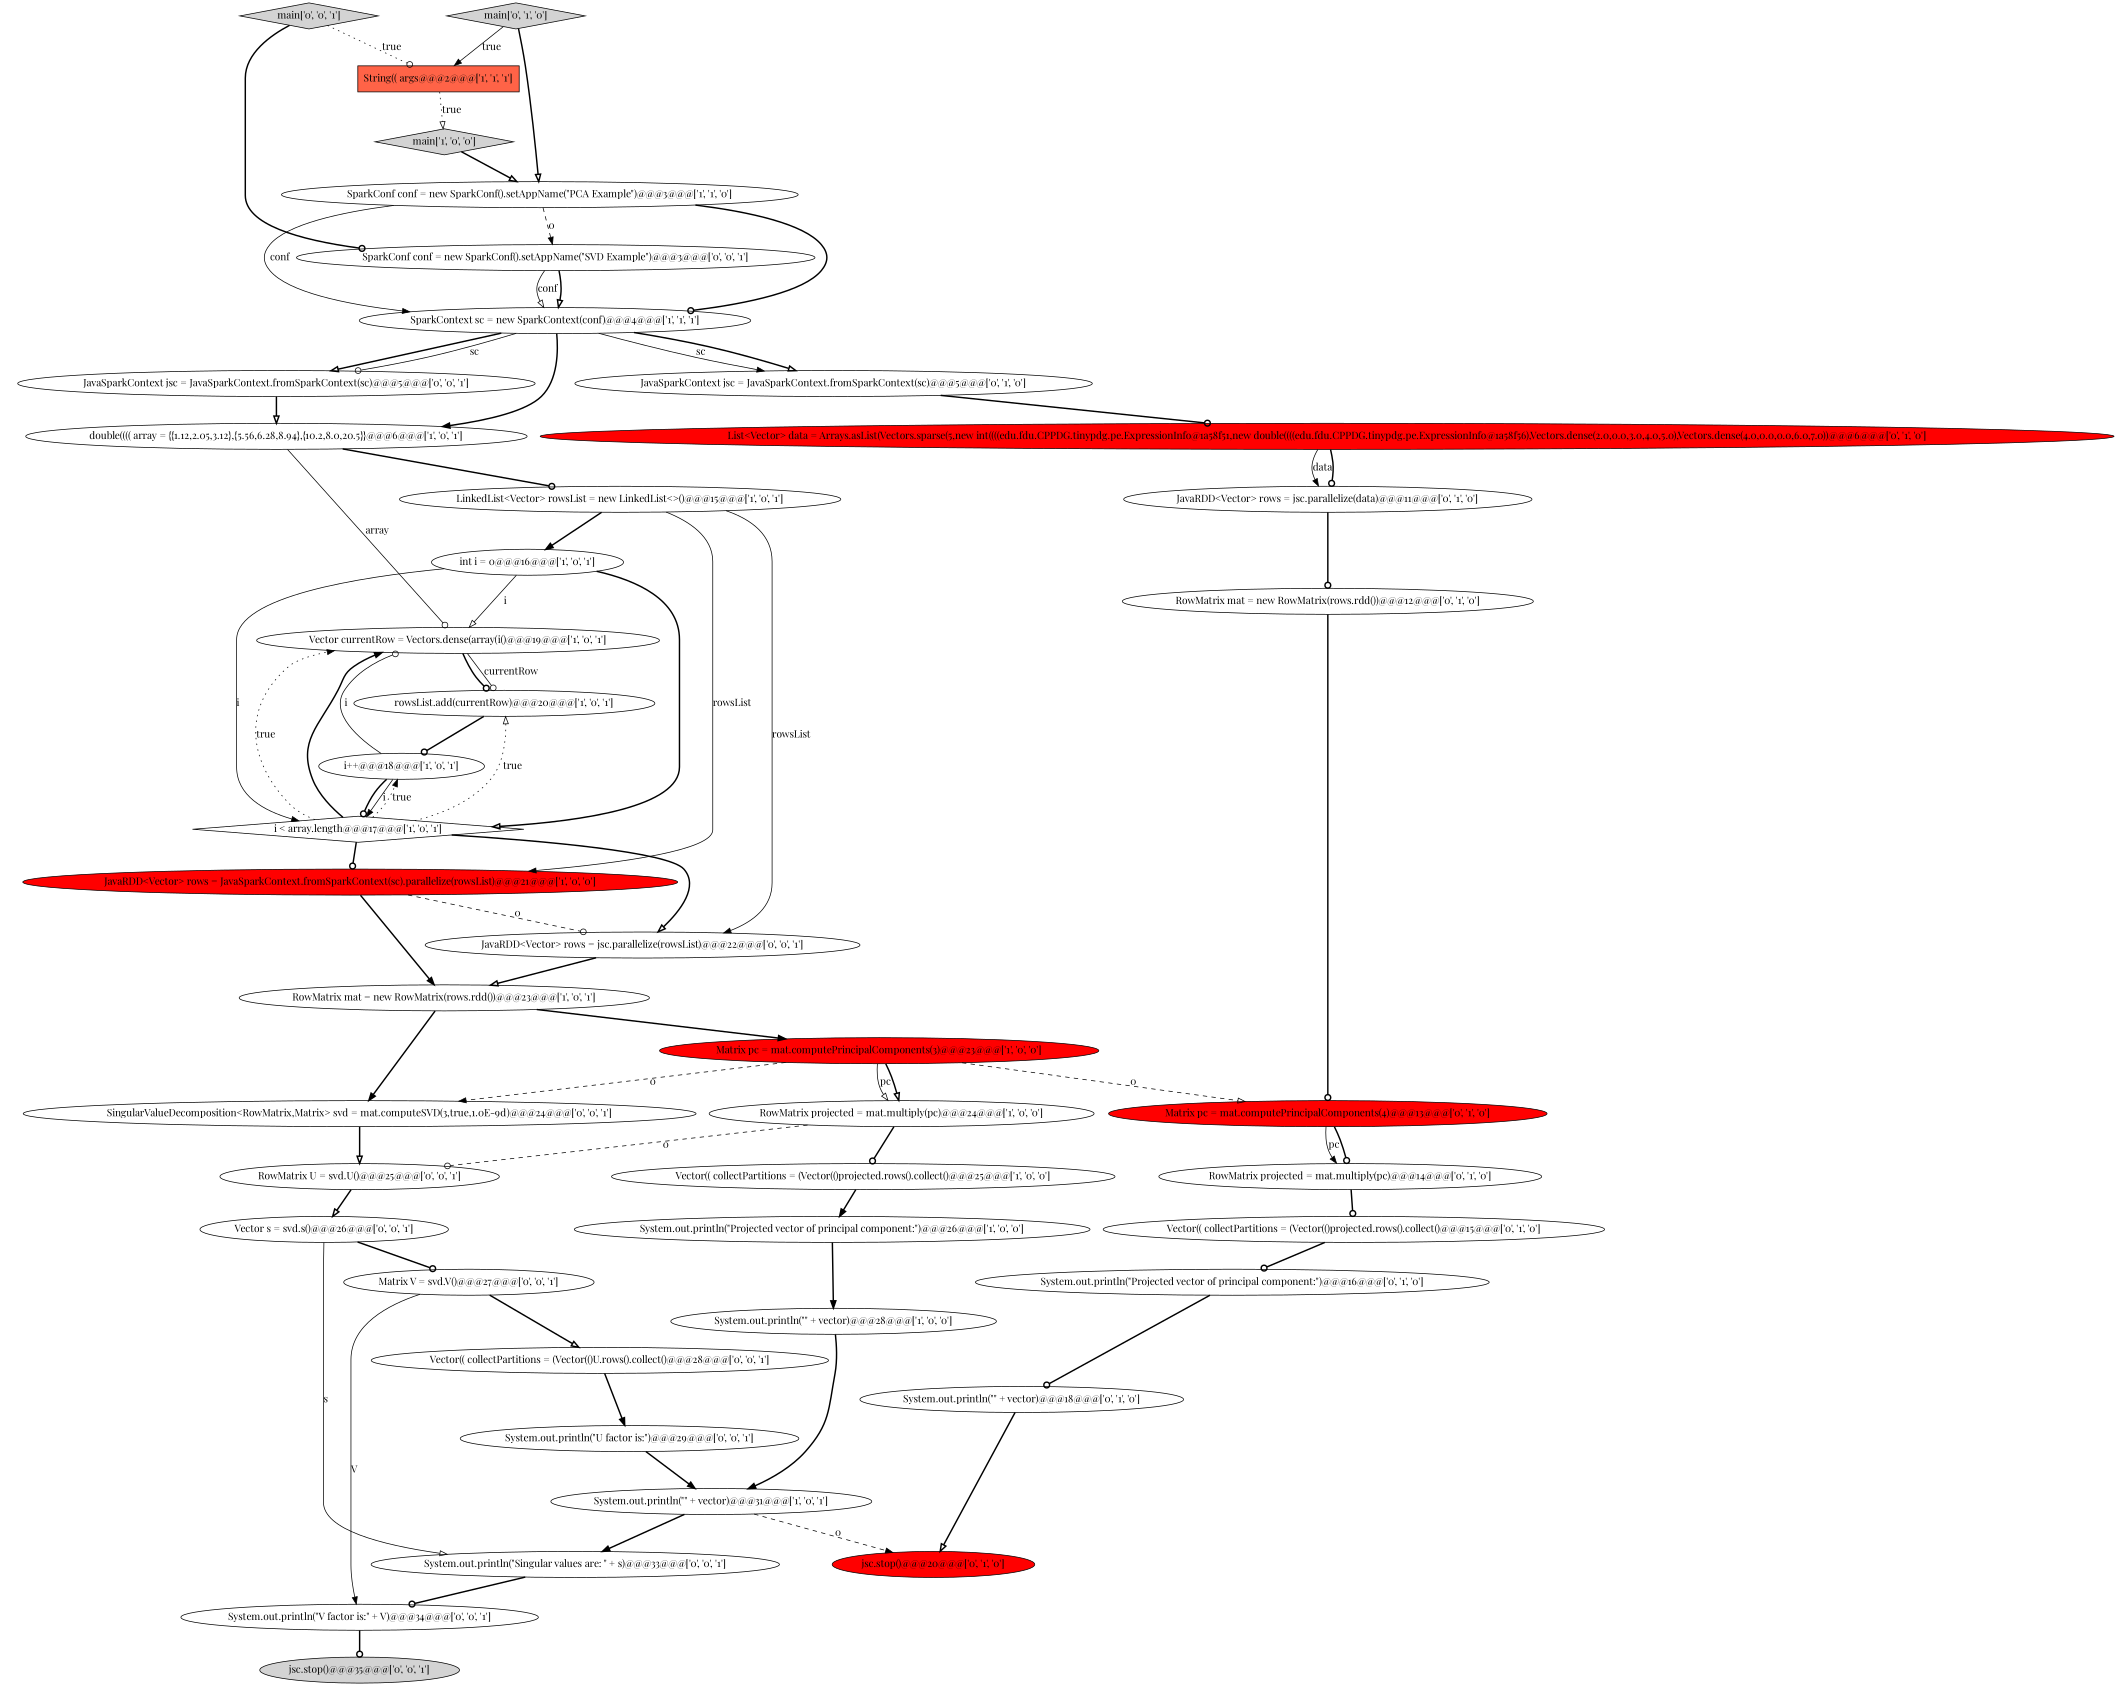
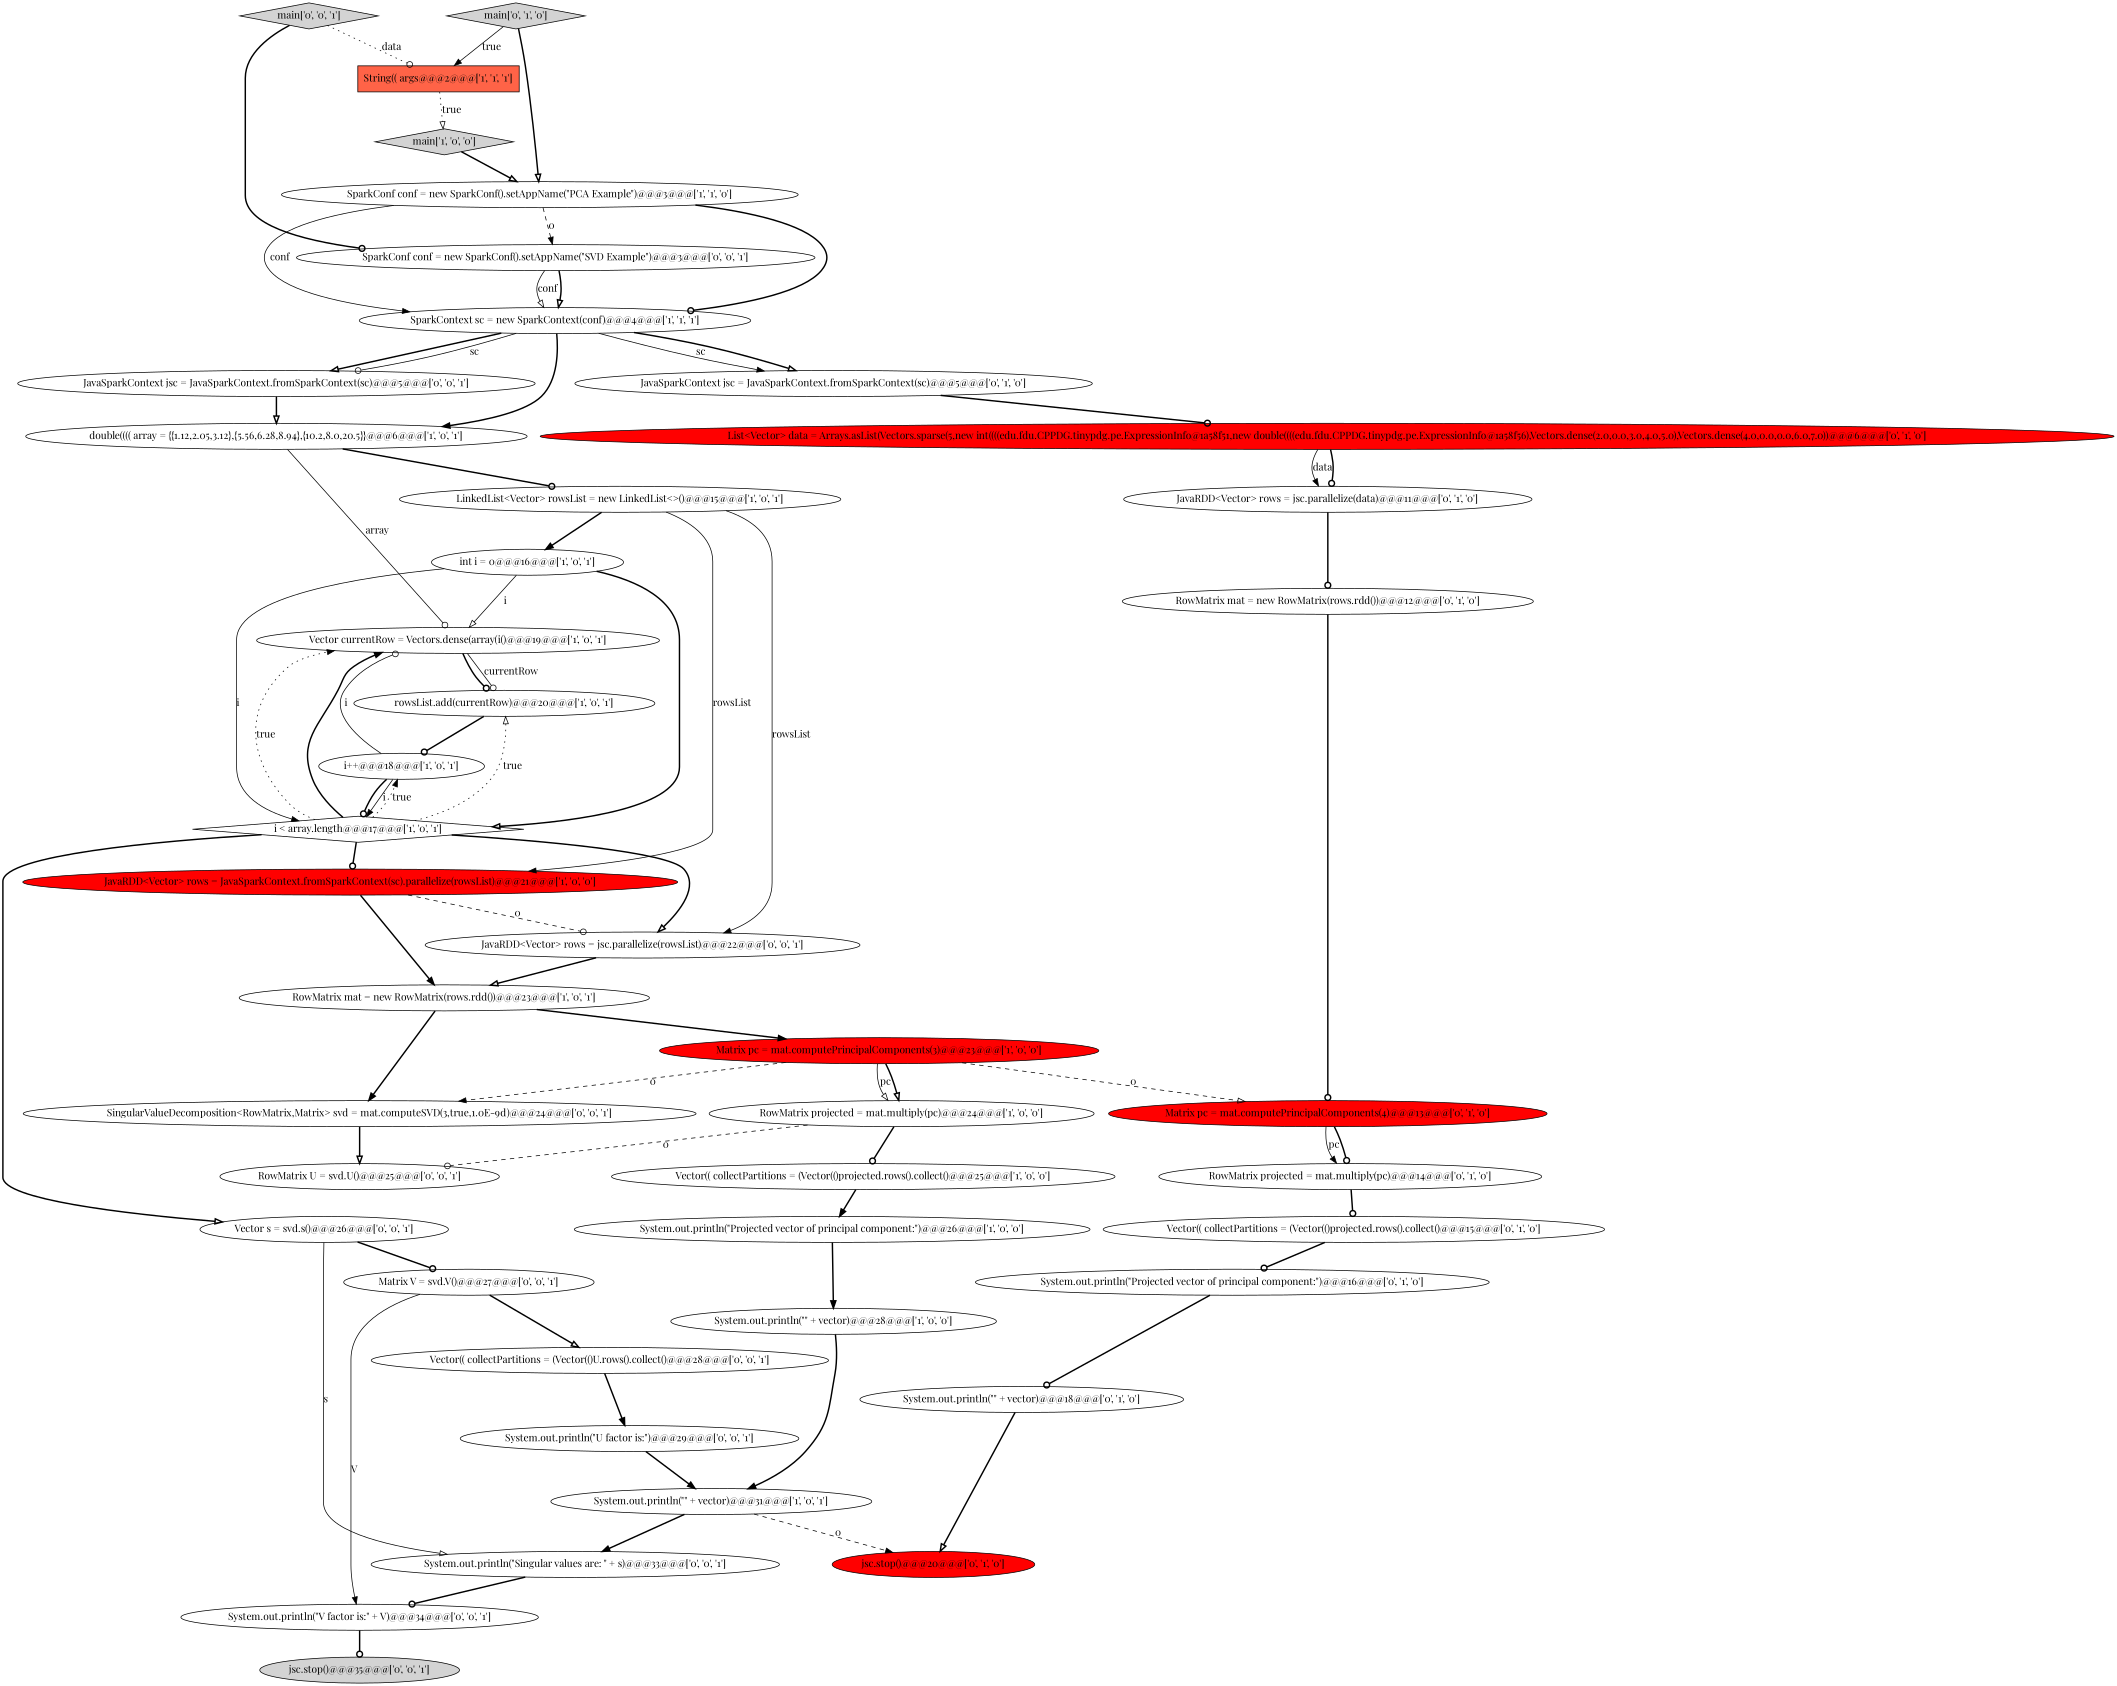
(392, 47) -> (392, 47)
(344, 1200) -> (3, 1006)
